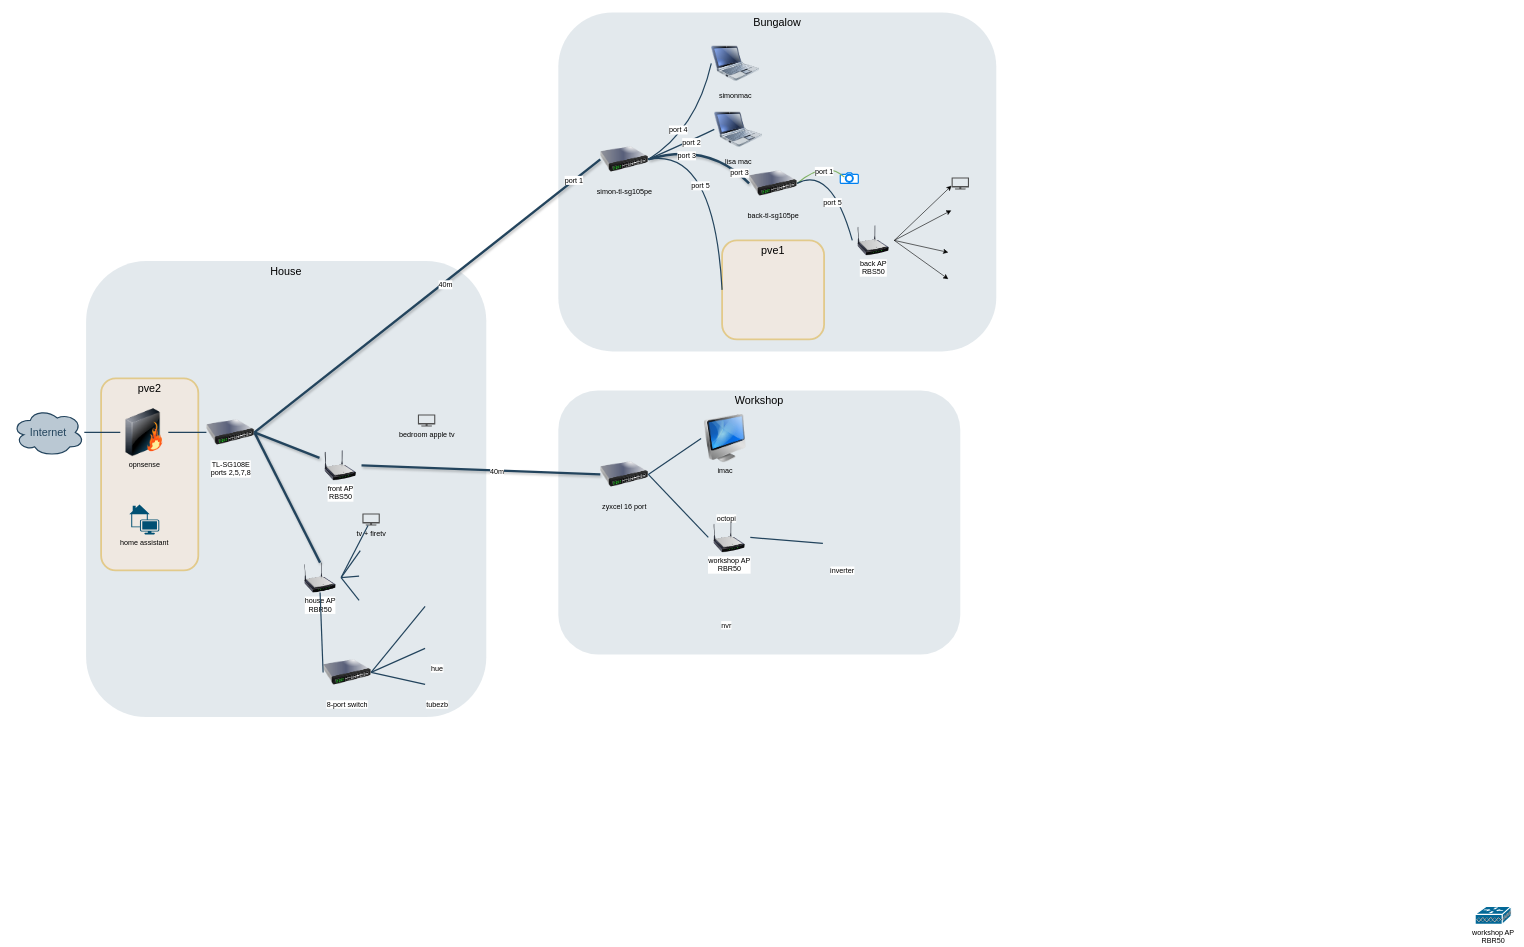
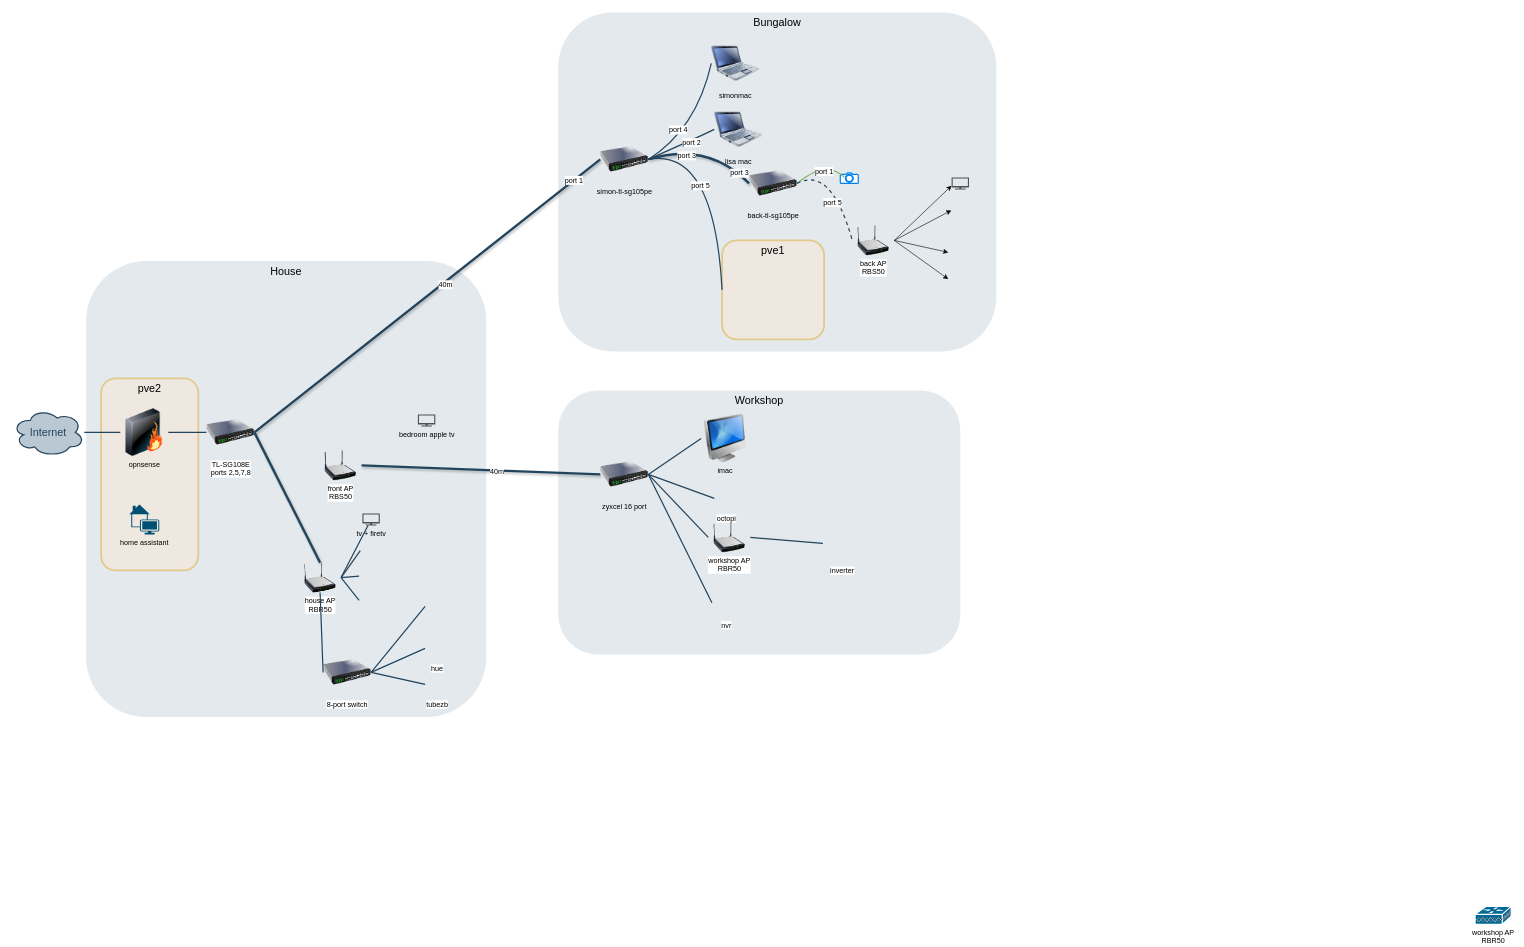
(820, 183) -> (820, 183)
(288, 446) -> none
none -> (683, 487)
none -> (681, 541)
